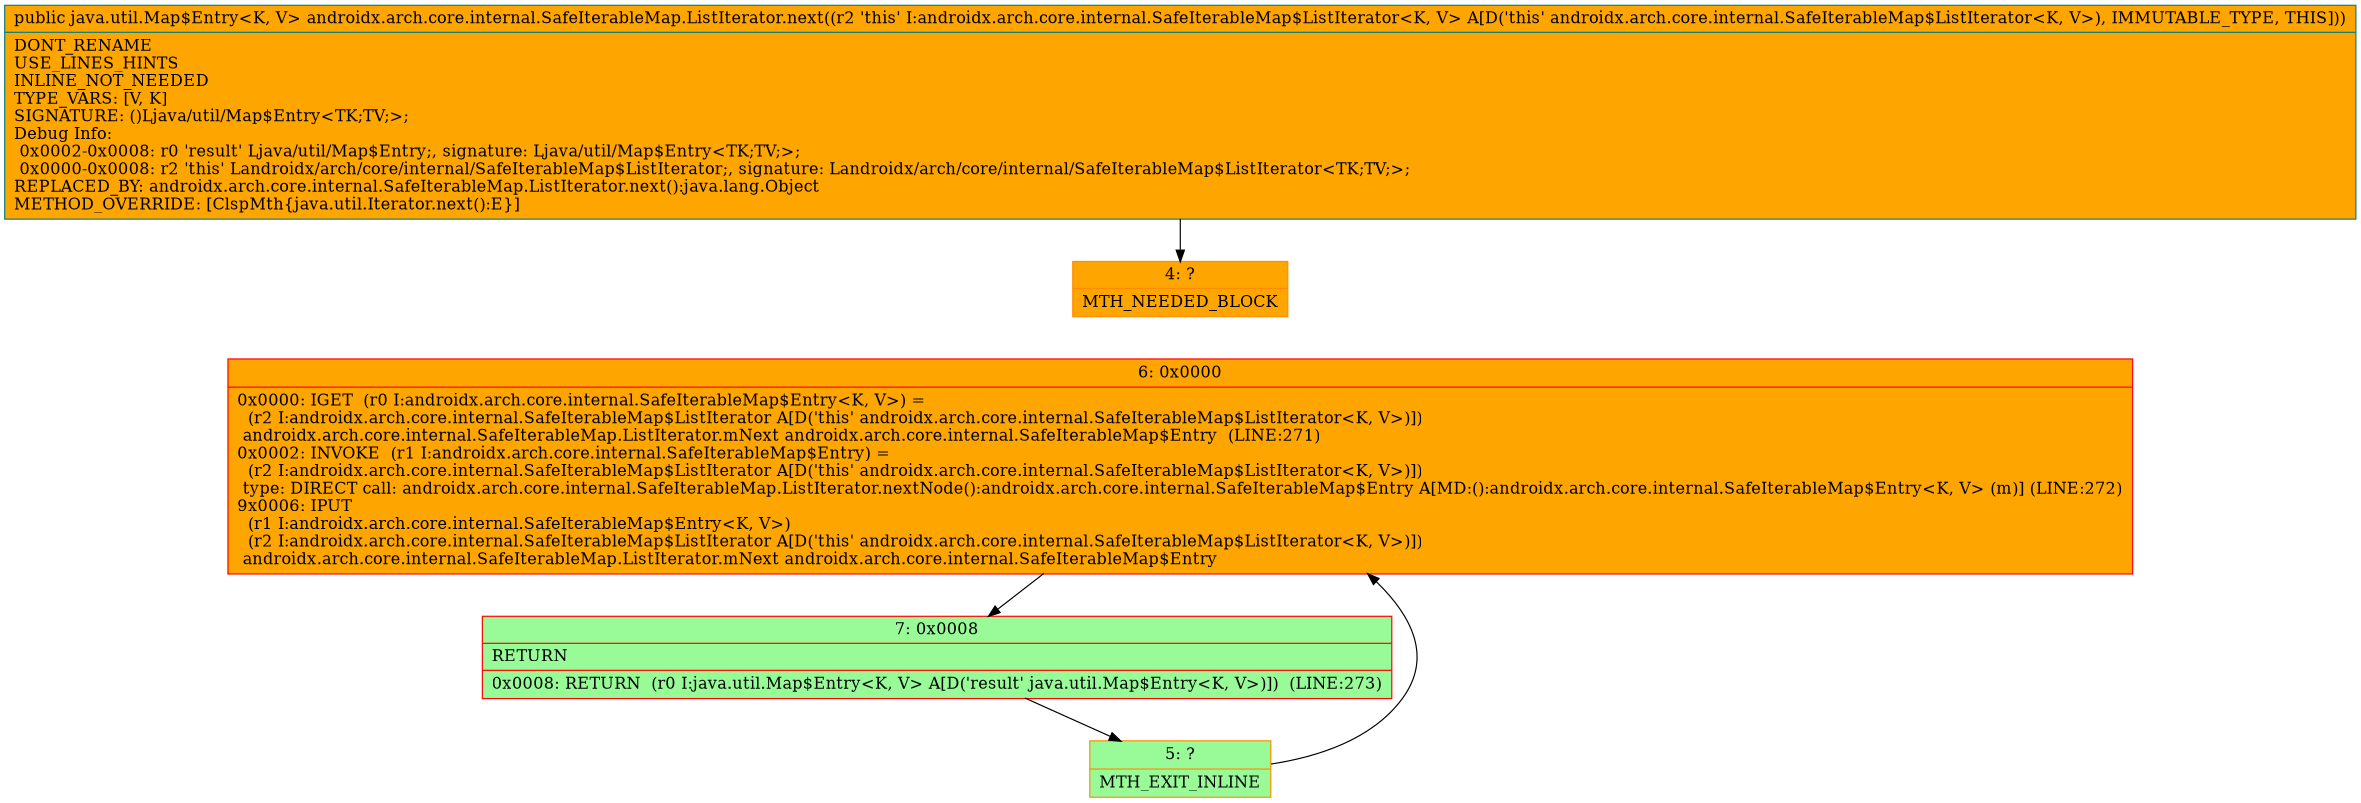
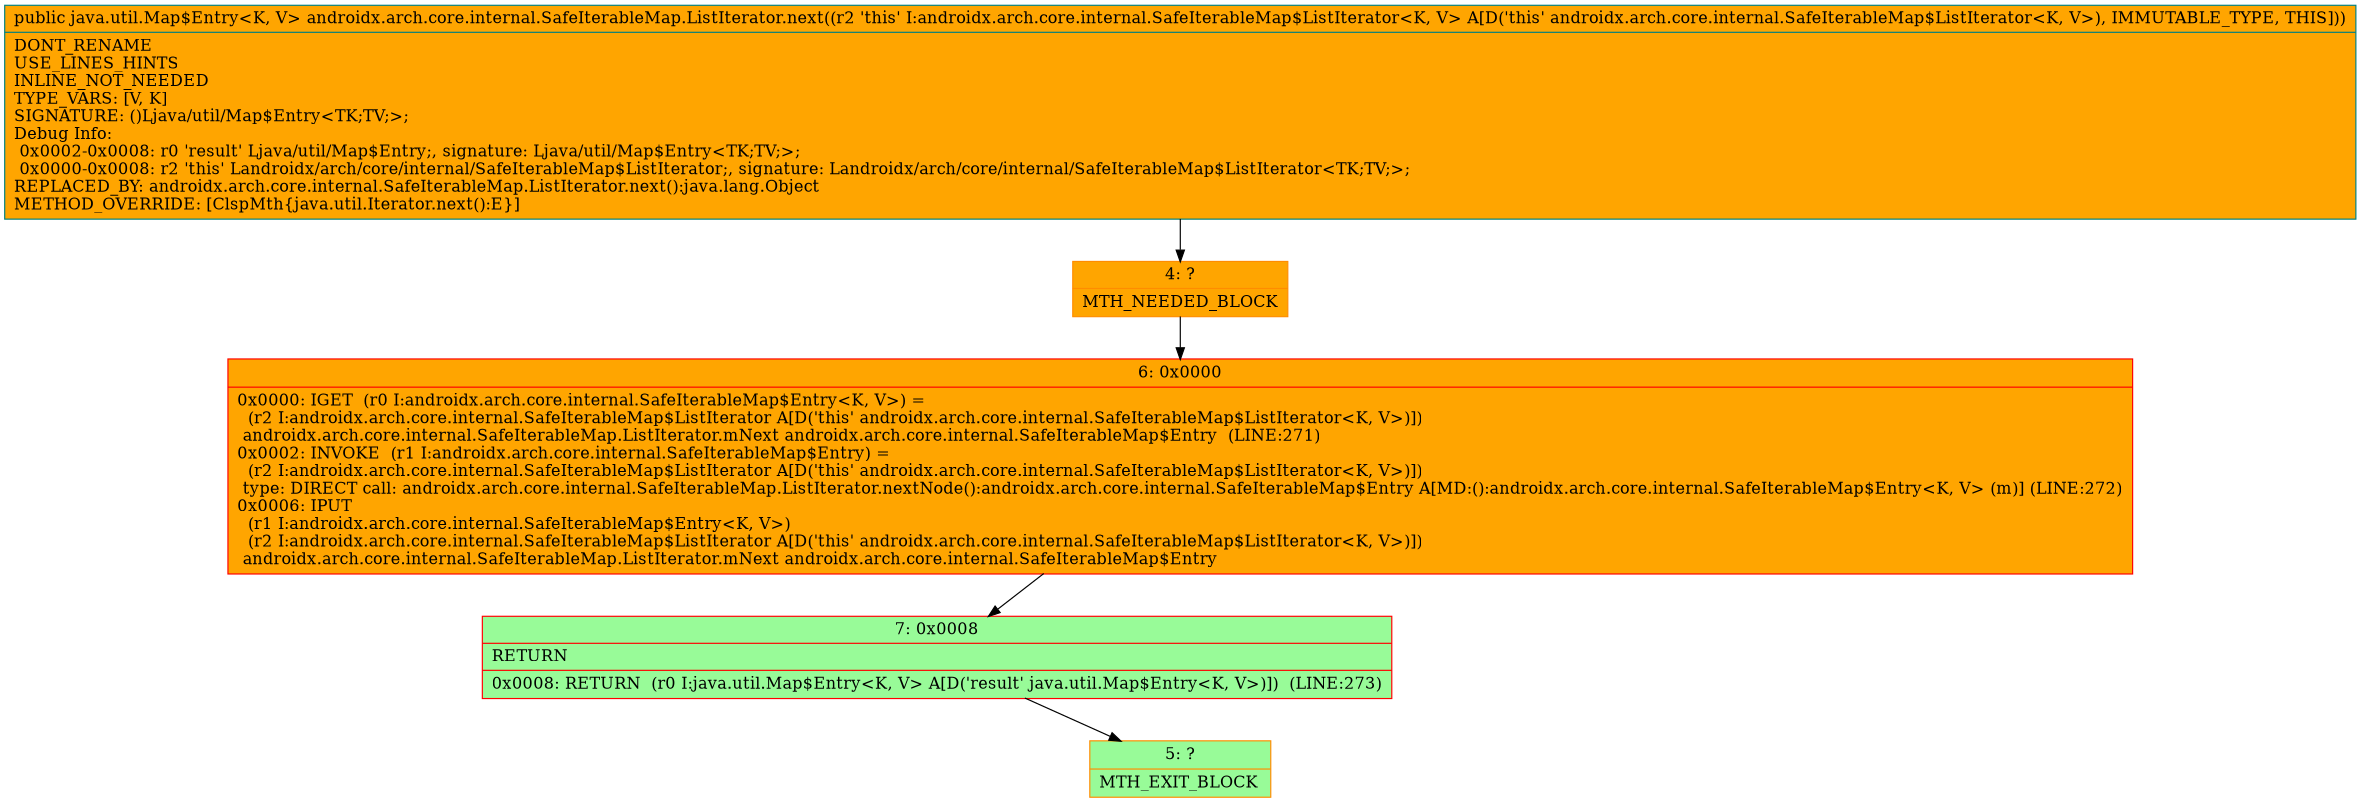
(300, 506) -> (300, 506)
(1397, 705) -> (1180, 332)
(1180, 783) -> (1179, 783)
